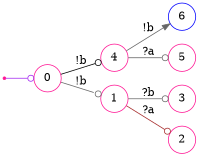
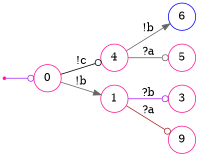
(81, 61) -> (81, 61)
(77, 87) -> (77, 87)
(145, 99) -> (145, 99)
(182, 140) -> (182, 140)
